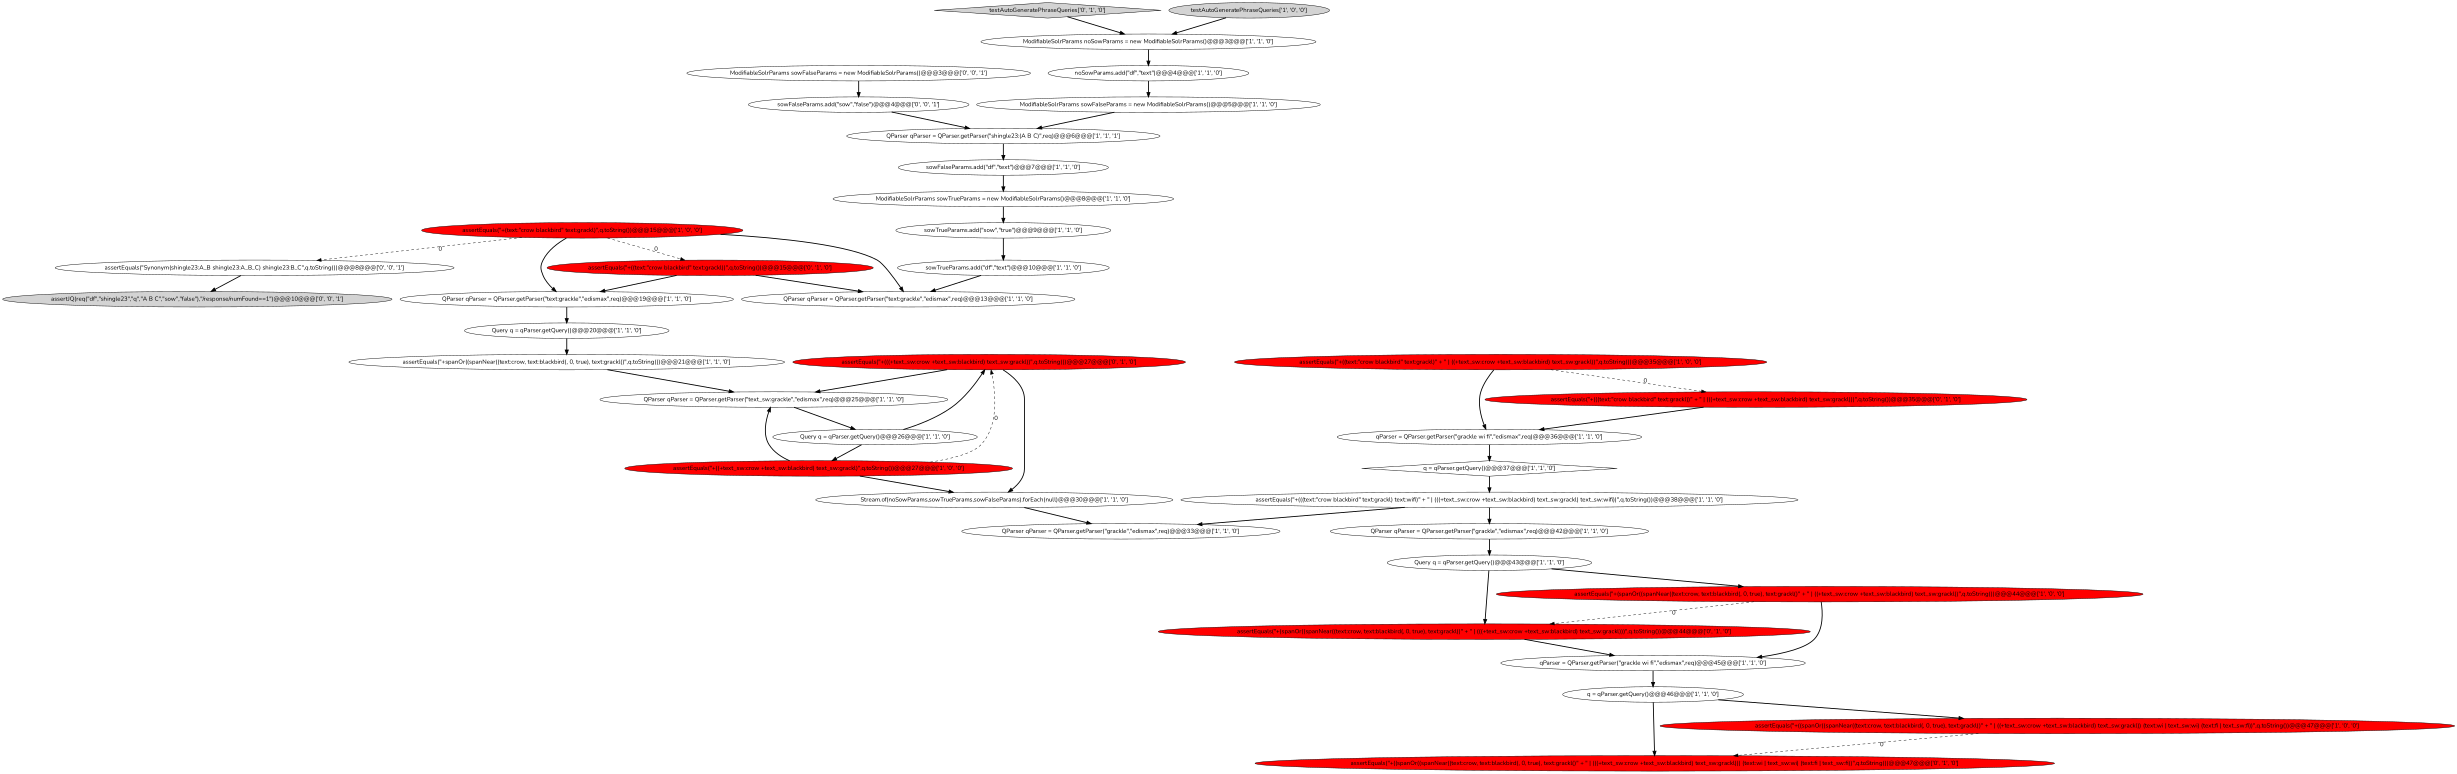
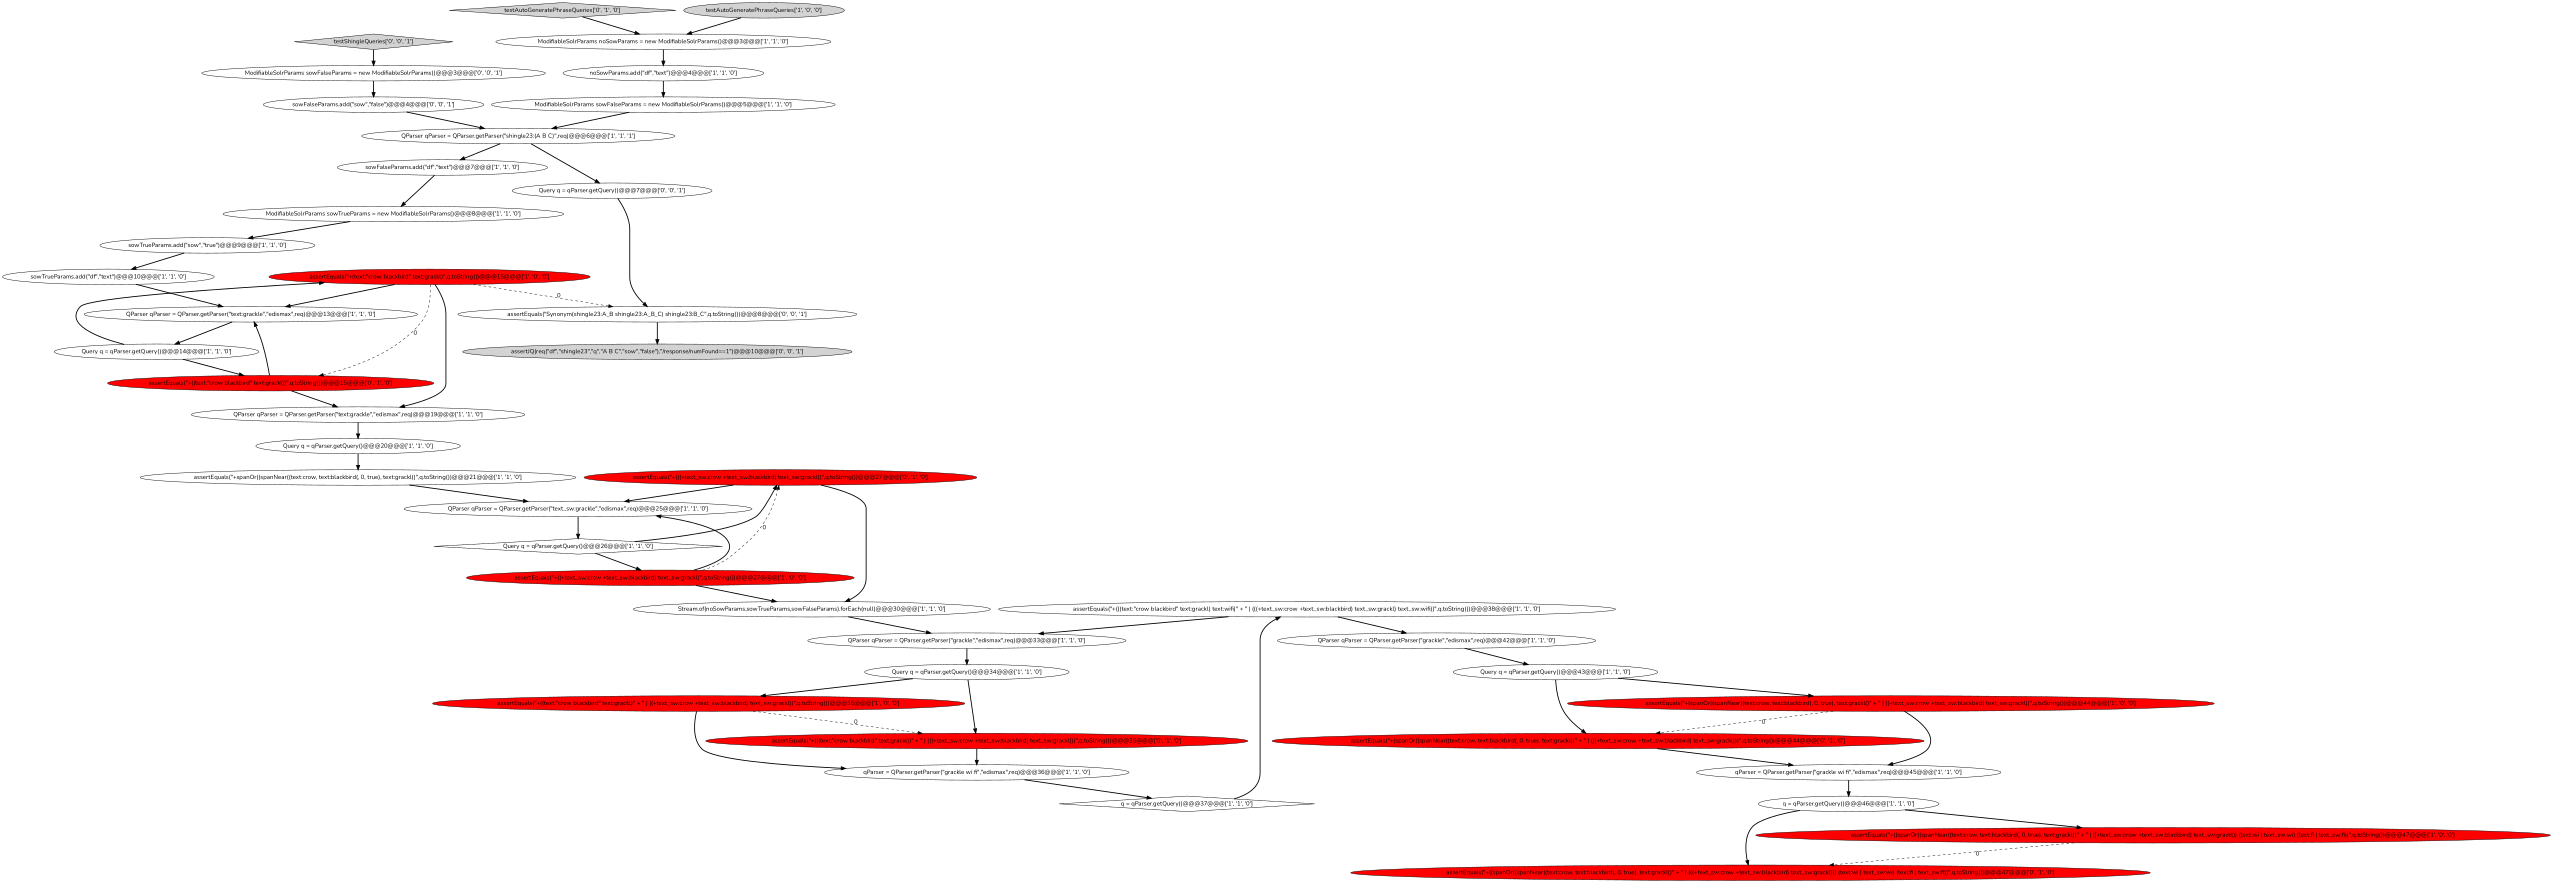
none -> (374, 42)
none -> (612, 191)
none -> (157, 352)
(875, 437) -> (578, 546)
none -> (967, 672)
